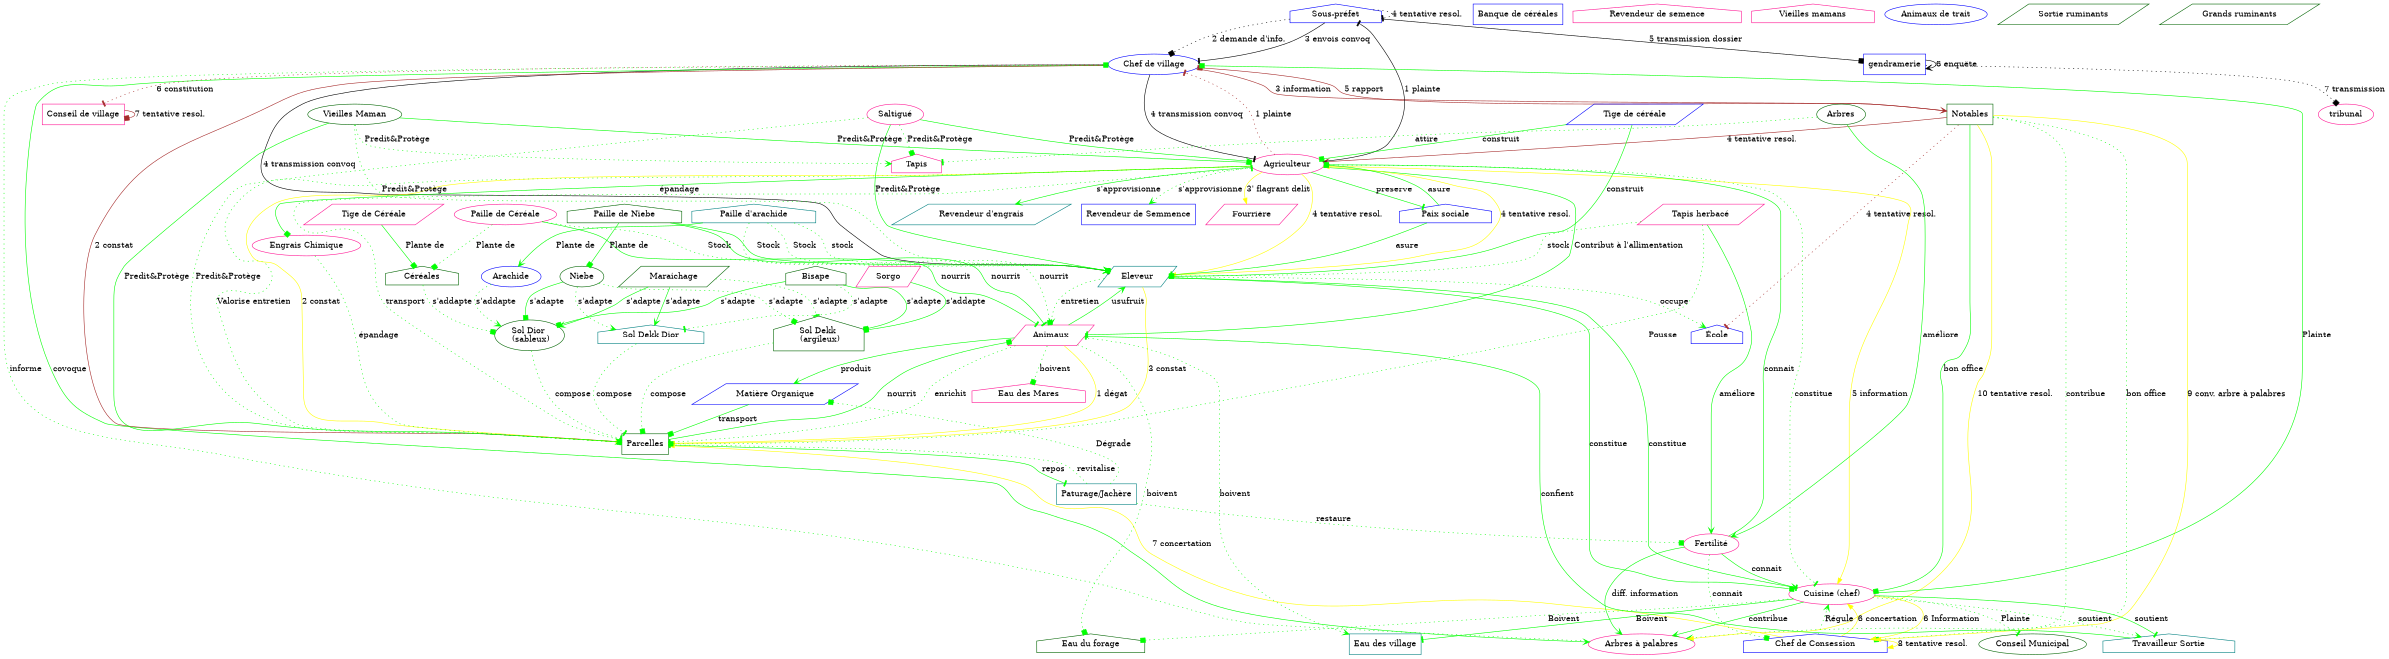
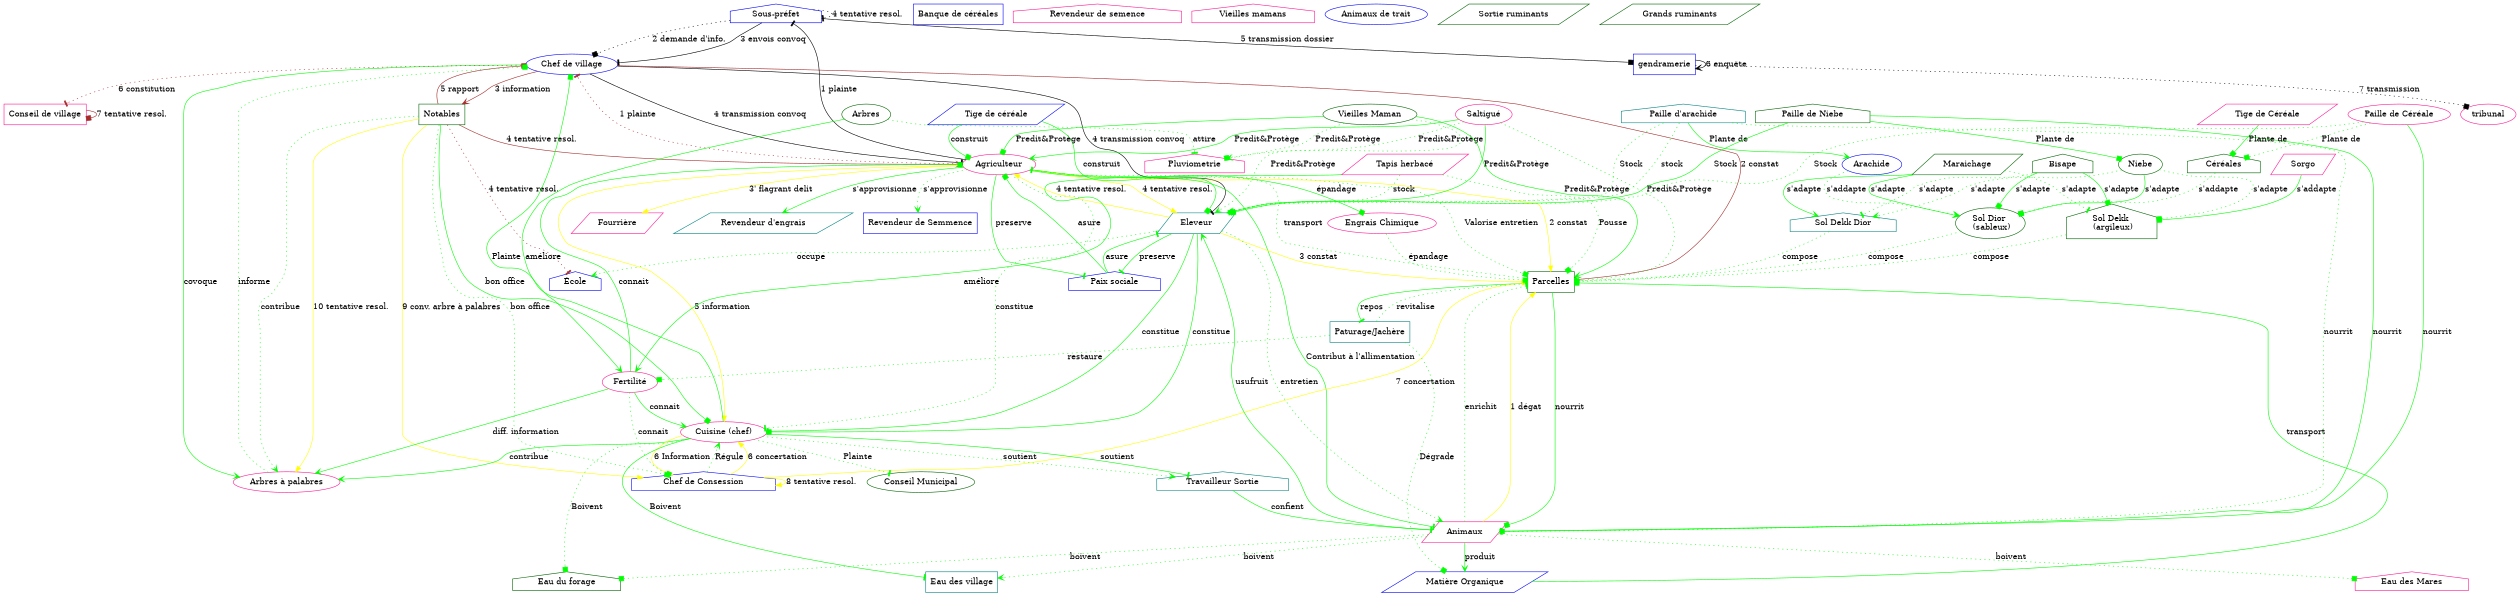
(917, 164) -> (1195, 164)
none -> (1145, 249)
